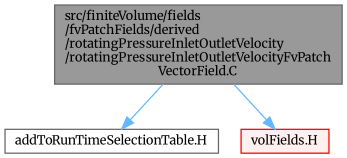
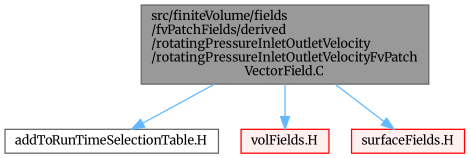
none -> (408, 141)
